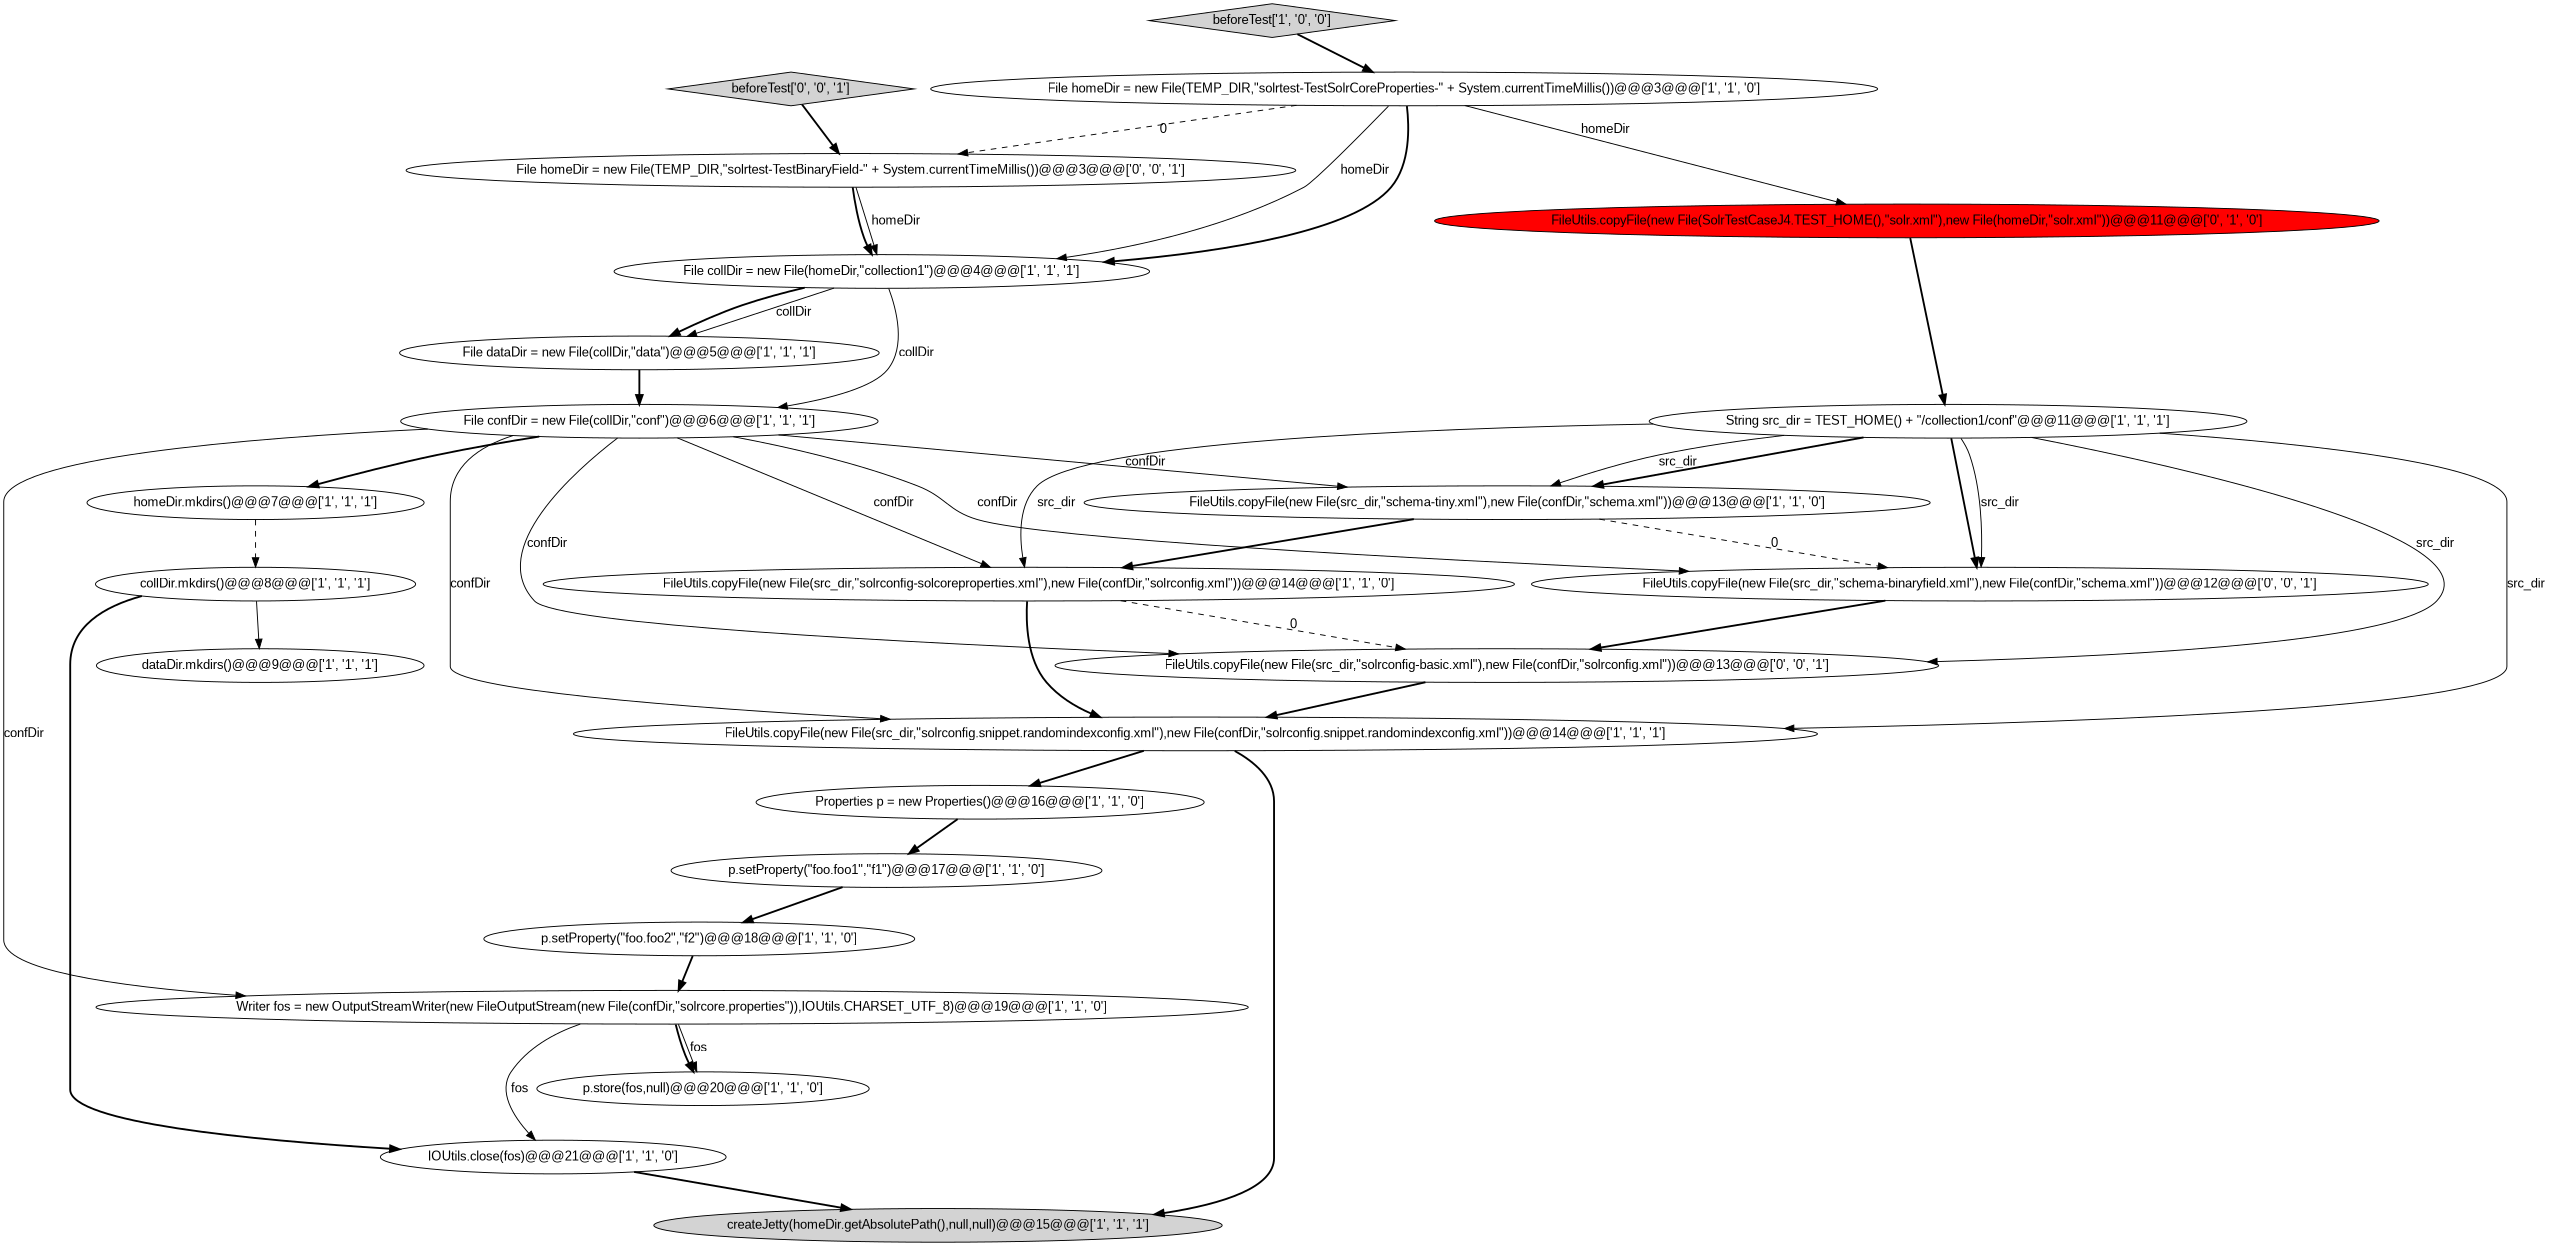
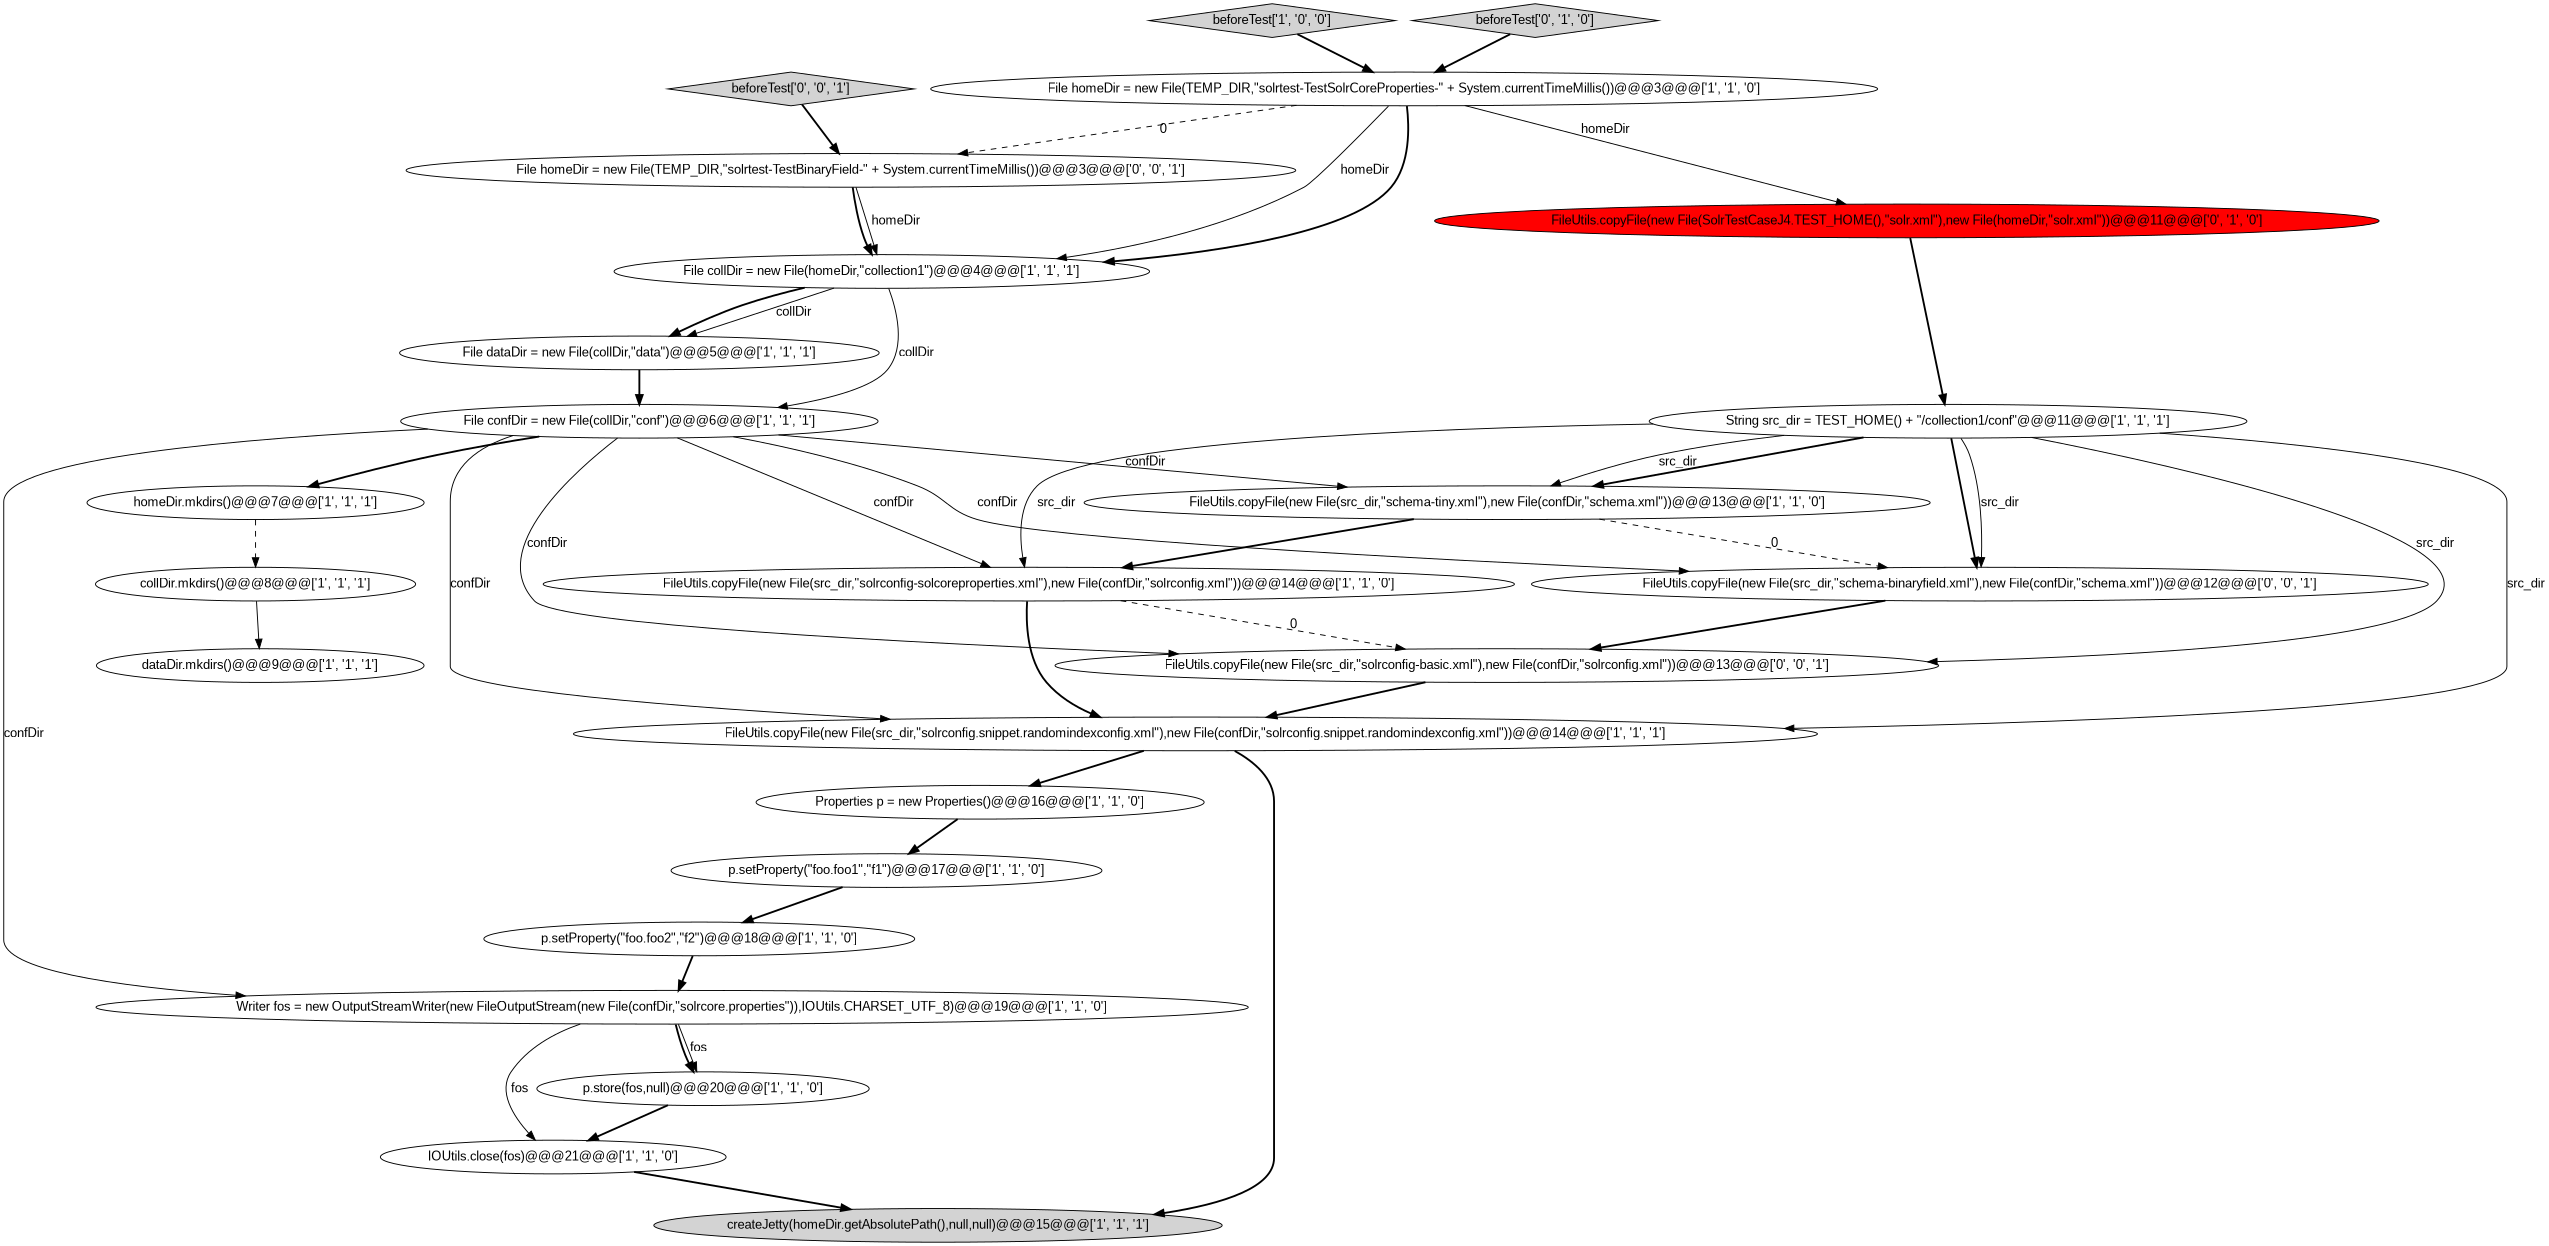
none -> (1535, 21)
(70, 989) -> (633, 1121)
